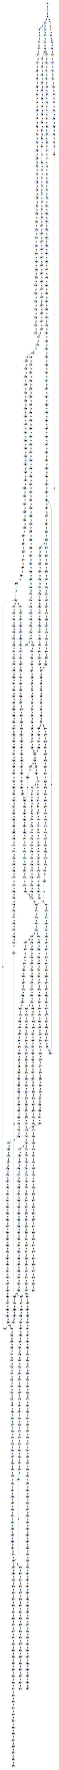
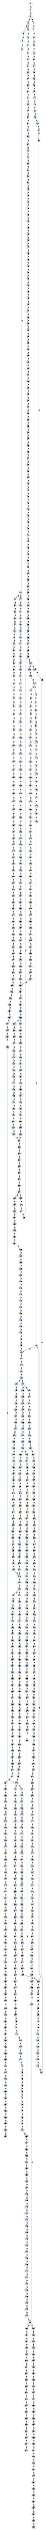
none -> (28, 292)
(32, 642) -> (28, 544)
